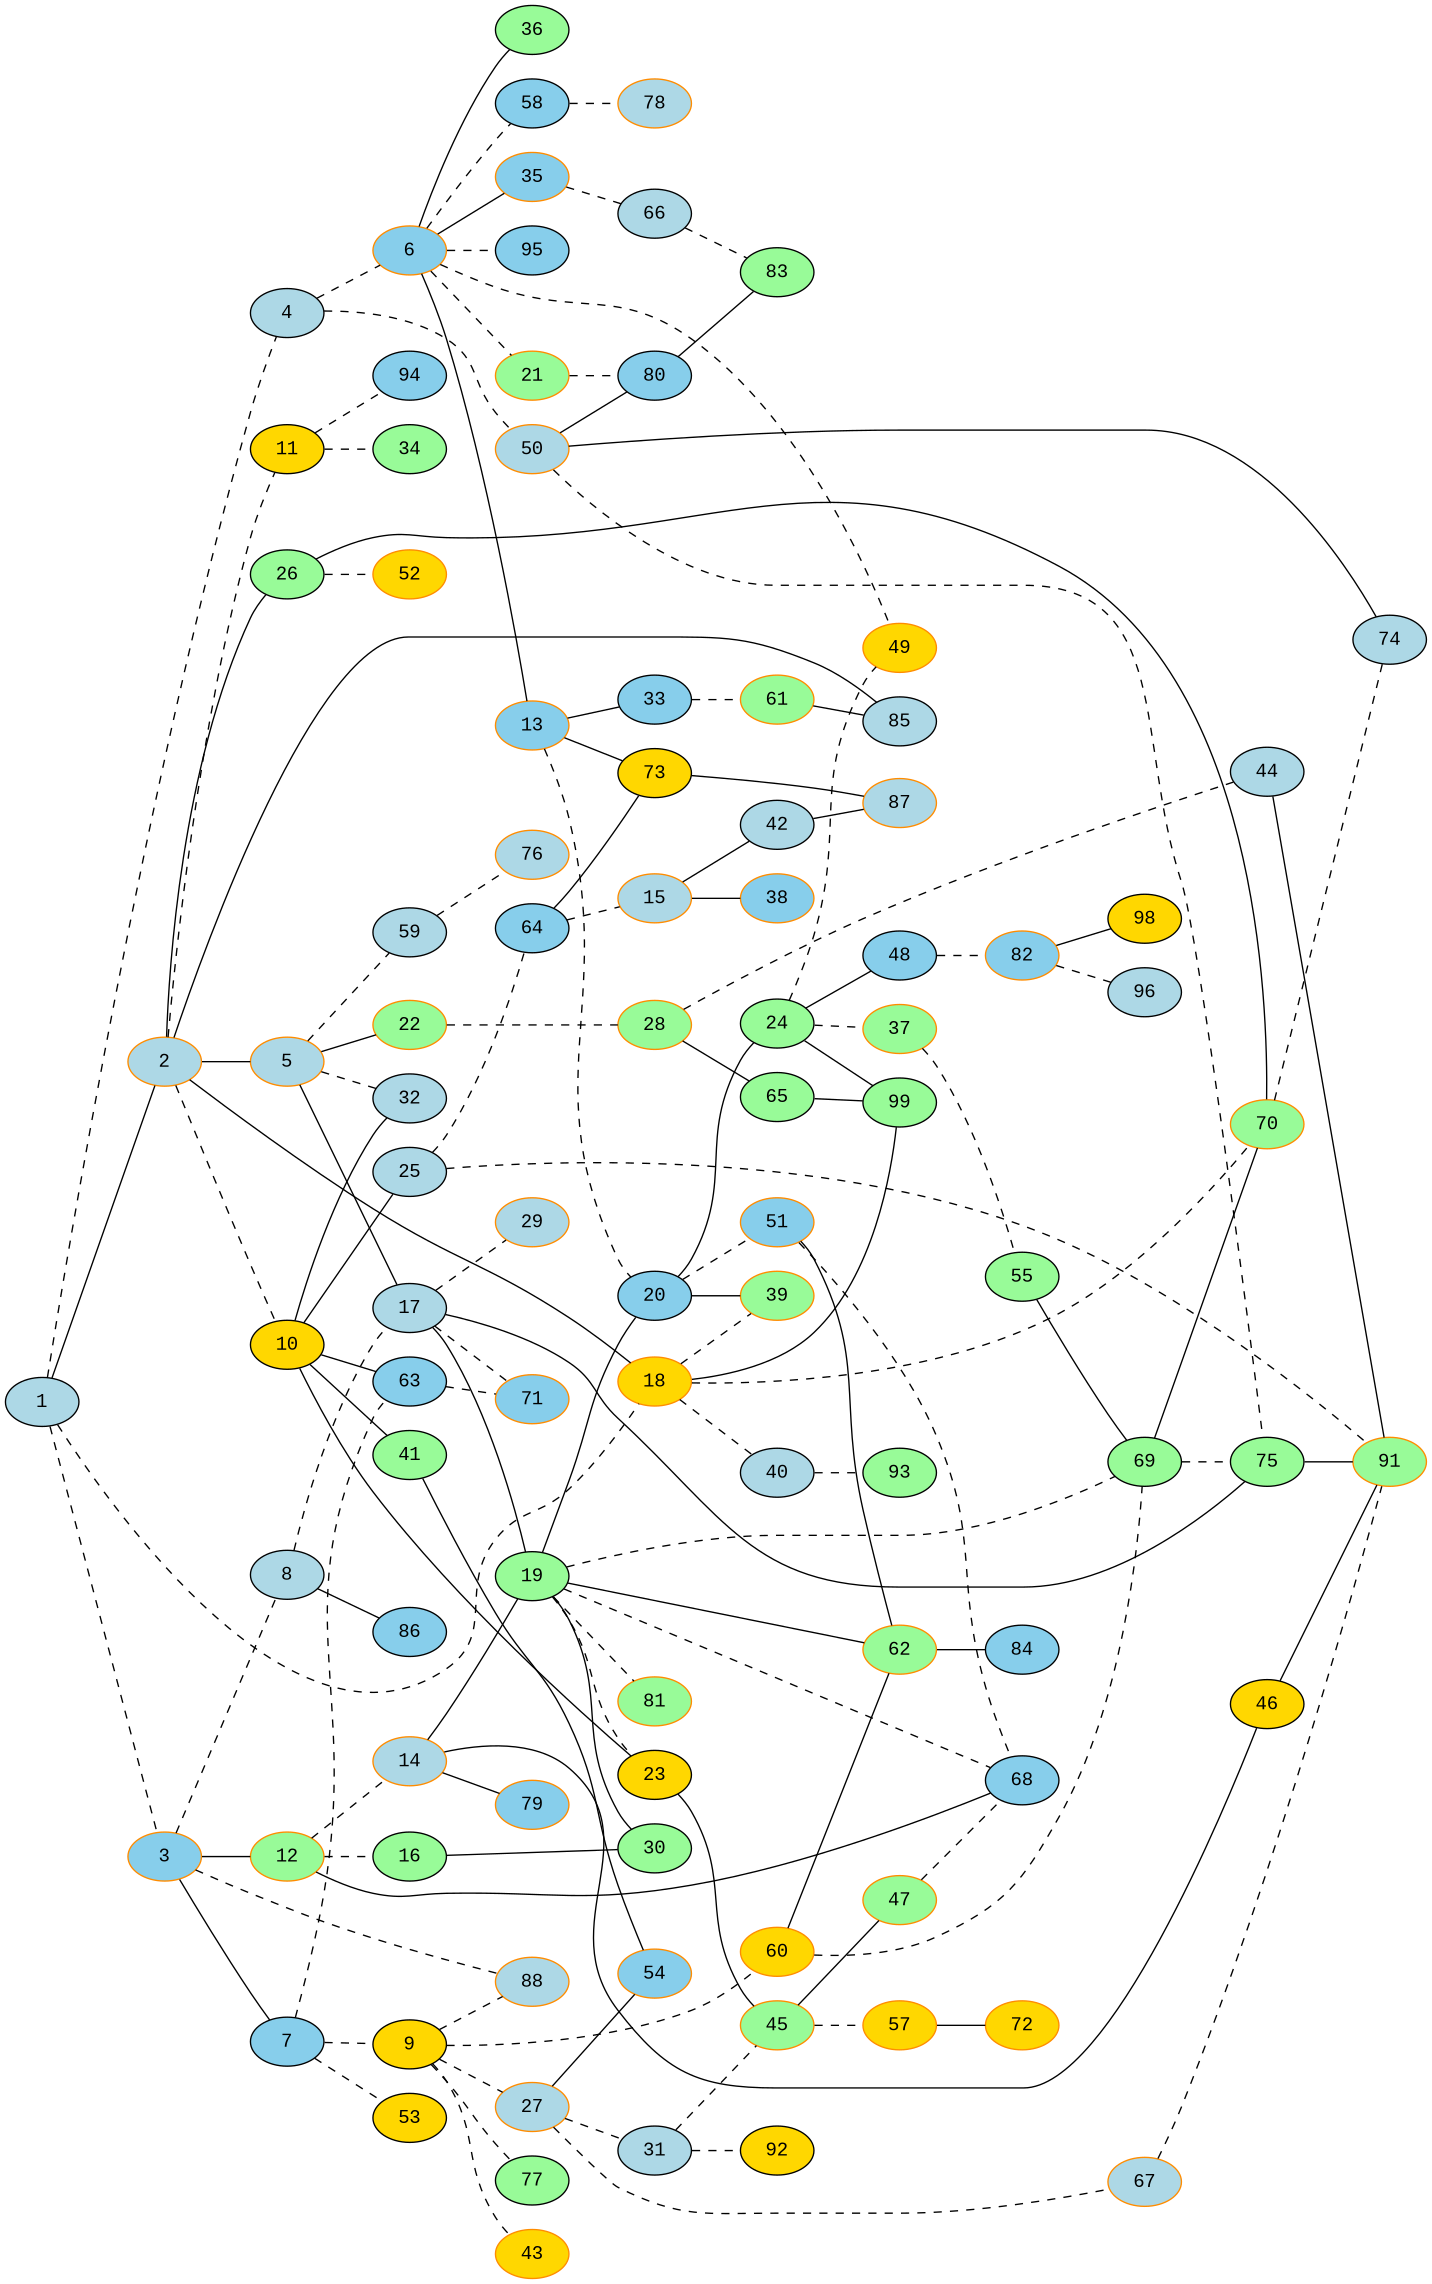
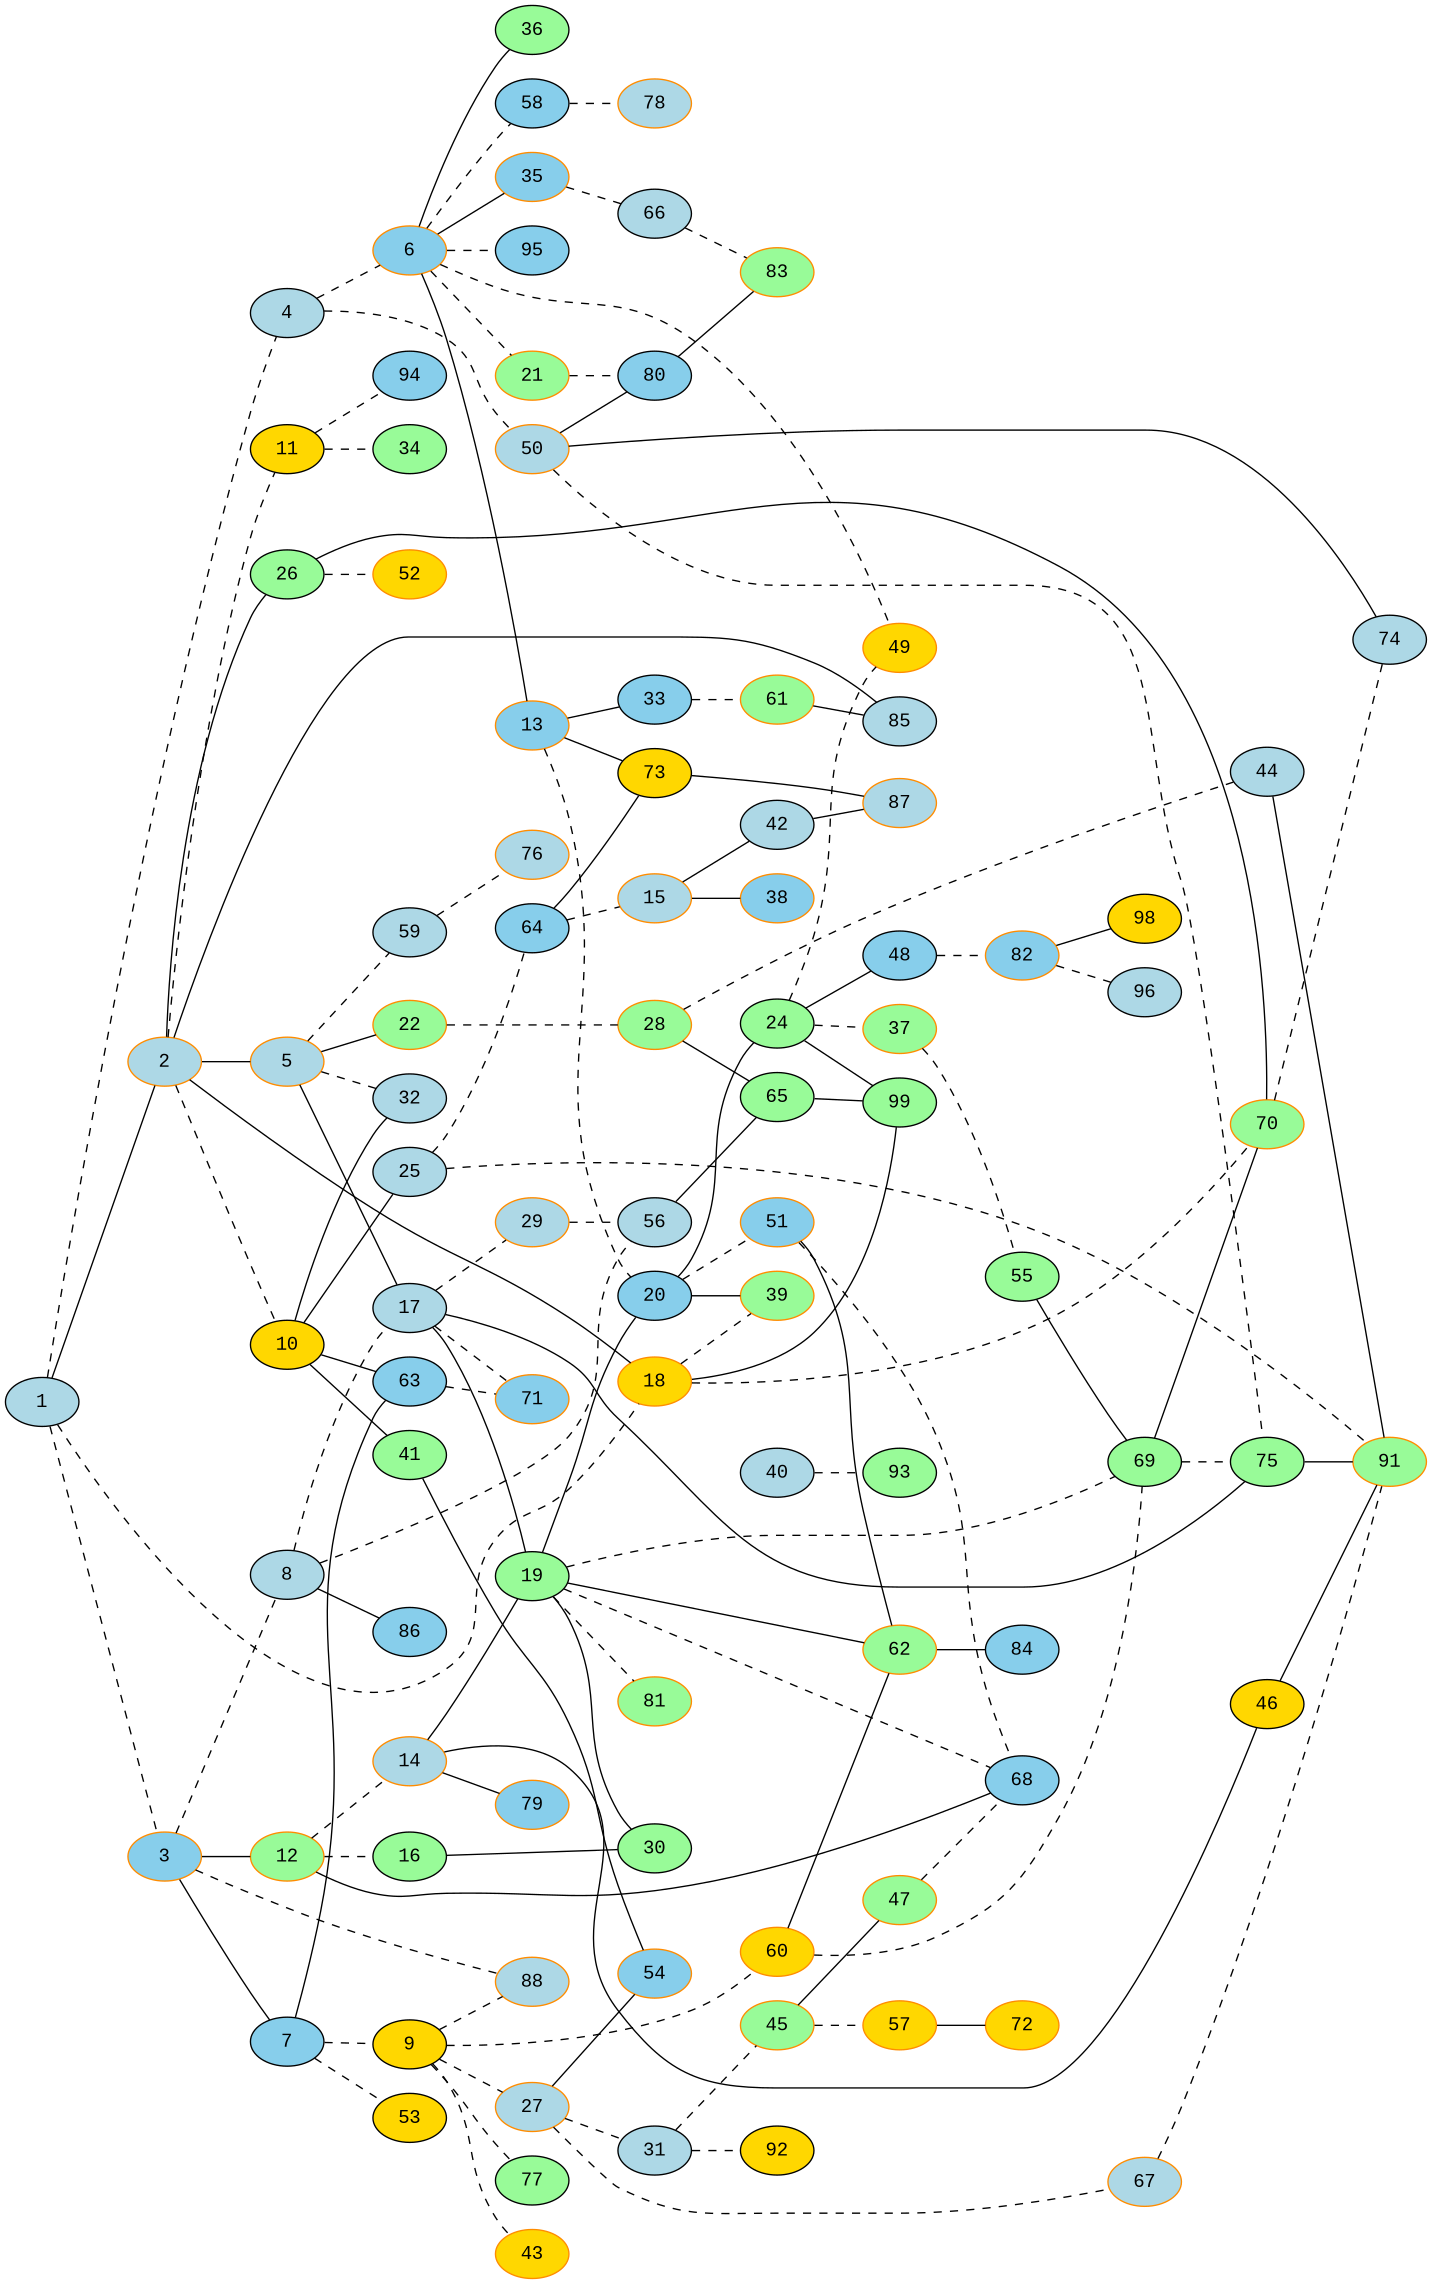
(777, 272) -> (777, 272)
none -> (655, 1222)
(716, 1427) -> none
(332, 1705) -> (332, 1705)
(655, 1775) -> none
